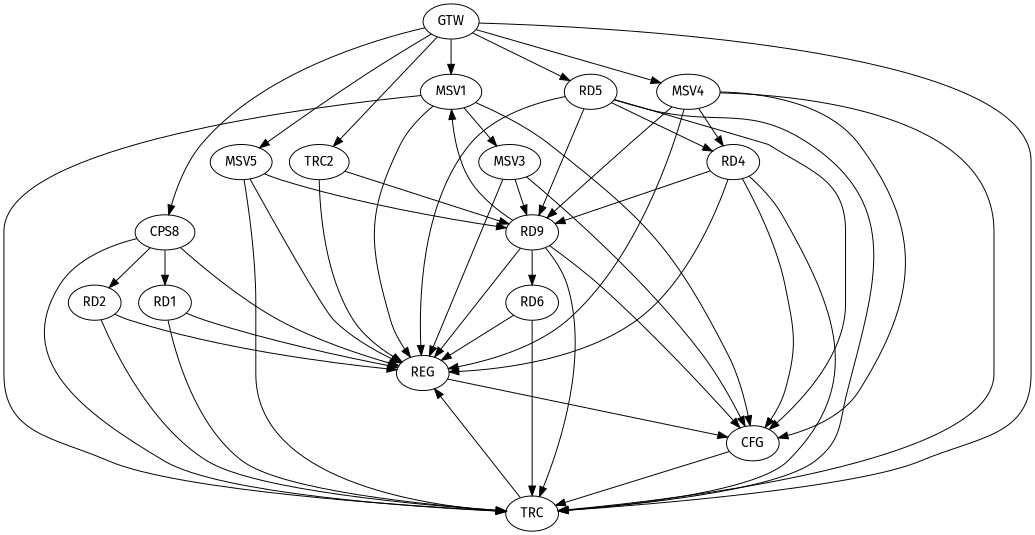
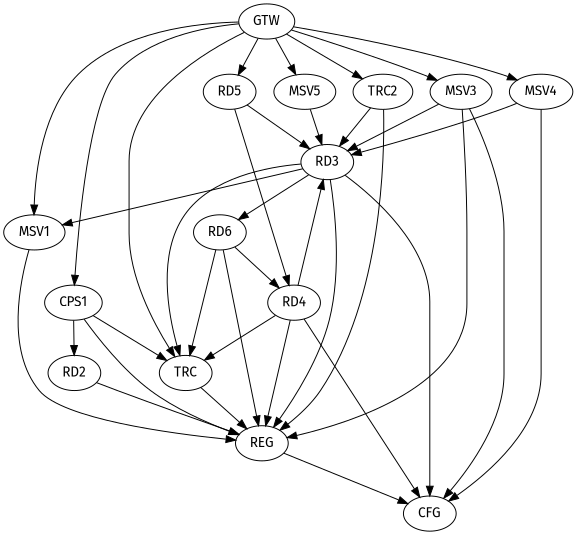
(477, 123) -> (360, 52)
(708, 123) -> (253, 264)
(444, 188) -> none
(838, 197) -> none
(647, 229) -> none
(165, 232) -> (73, 303)
(532, 232) -> (327, 162)
(608, 274) -> none
(308, 281) -> none
(165, 303) -> none
(865, 322) -> none
(4, 345) -> none
(994, 367) -> none
(272, 424) -> none
(647, 477) -> none
(261, 480) -> none
